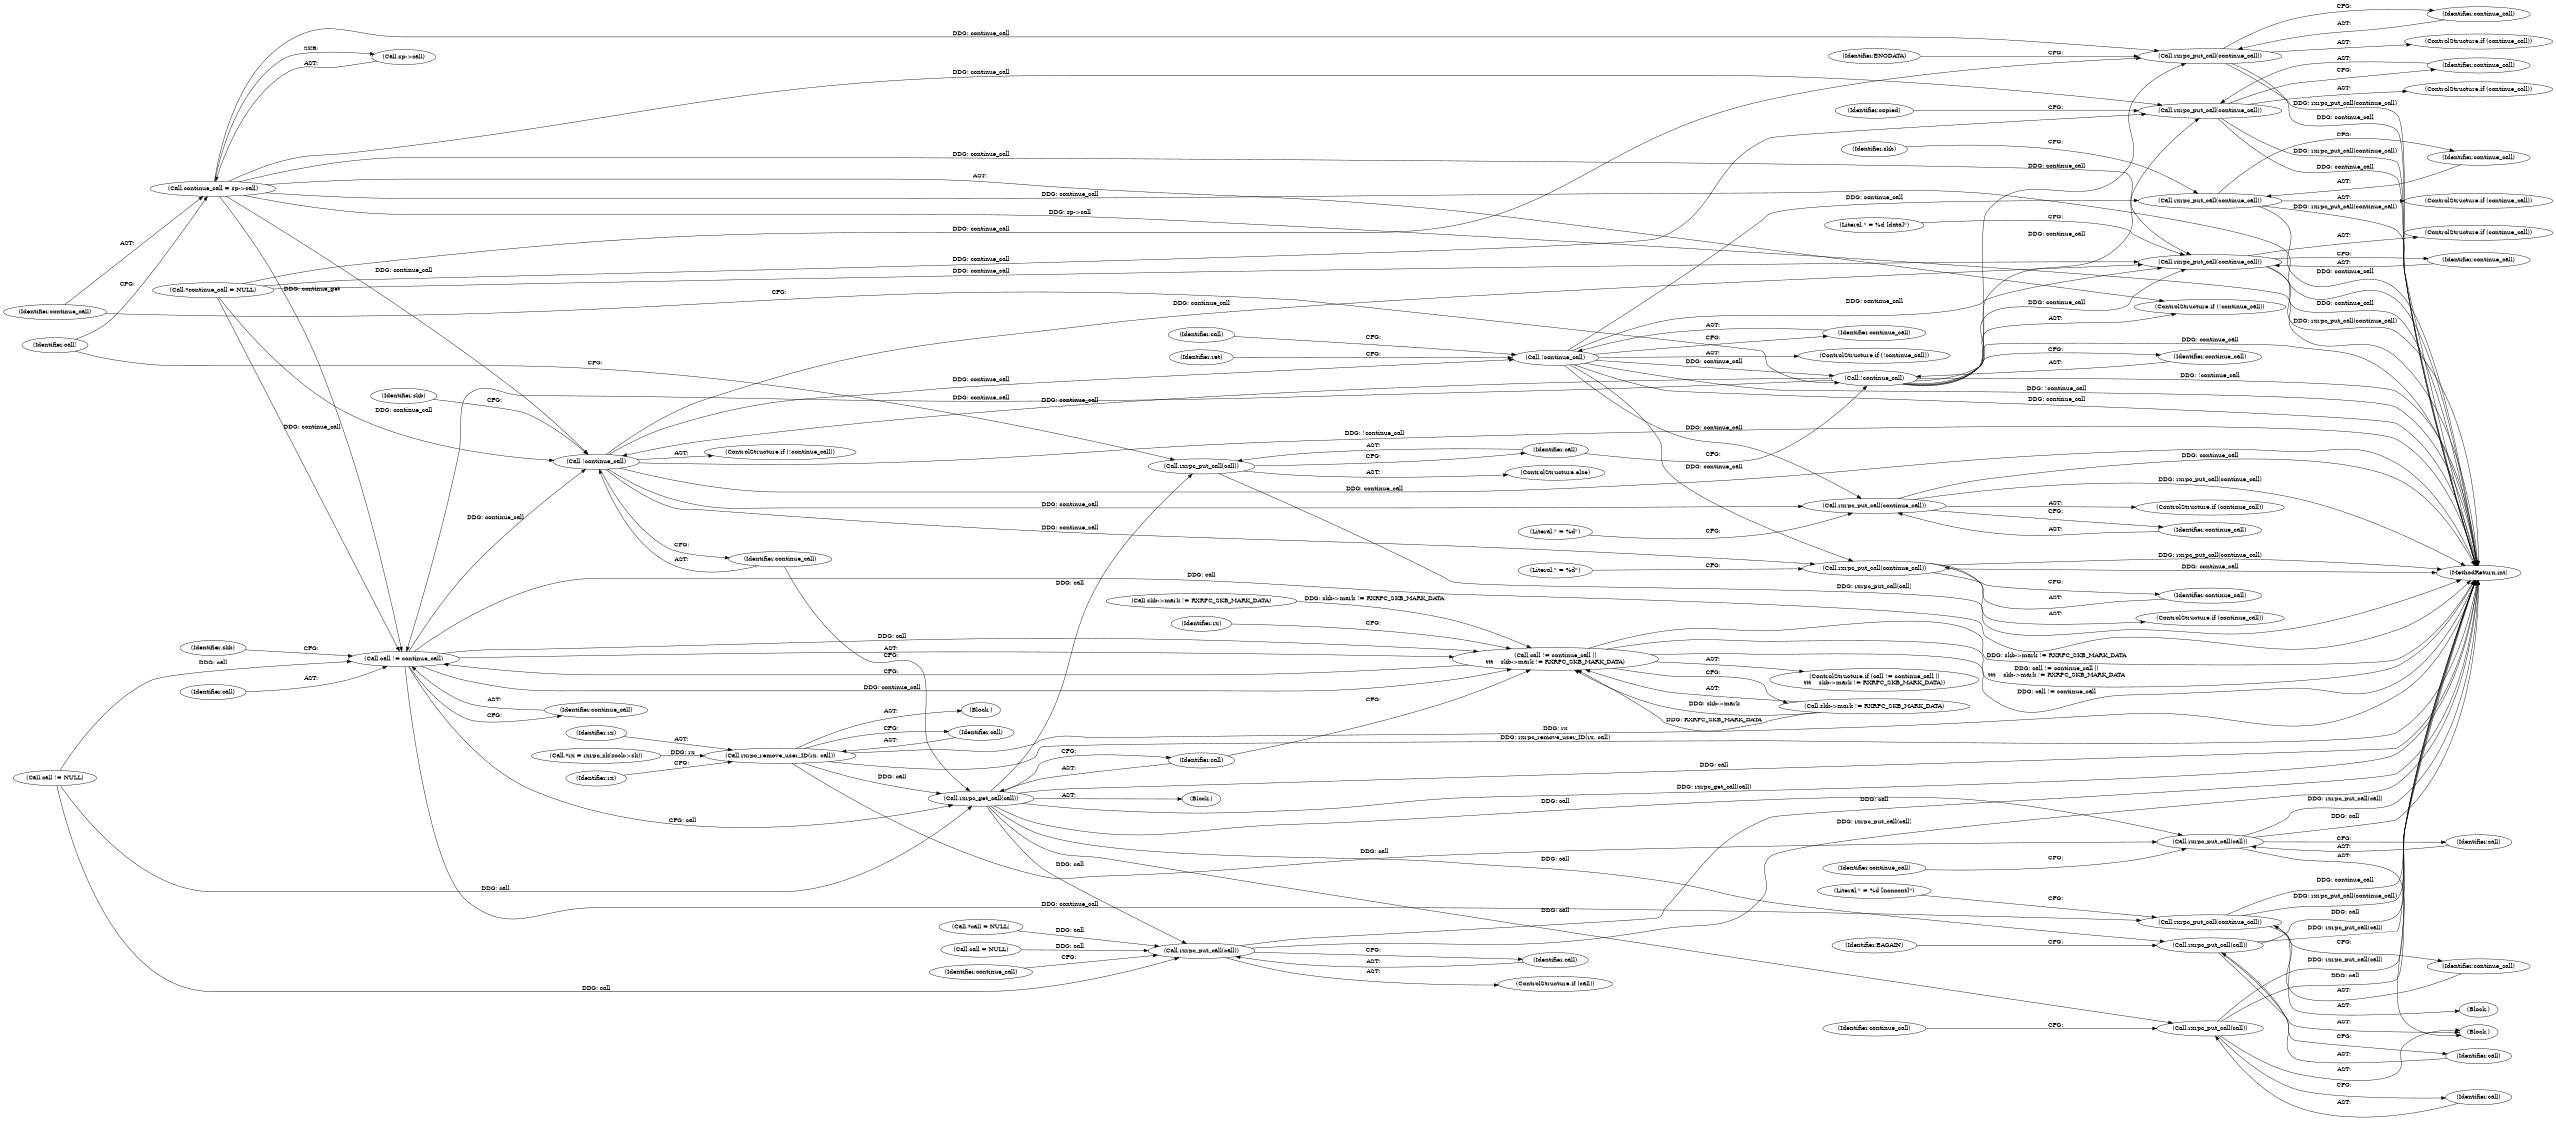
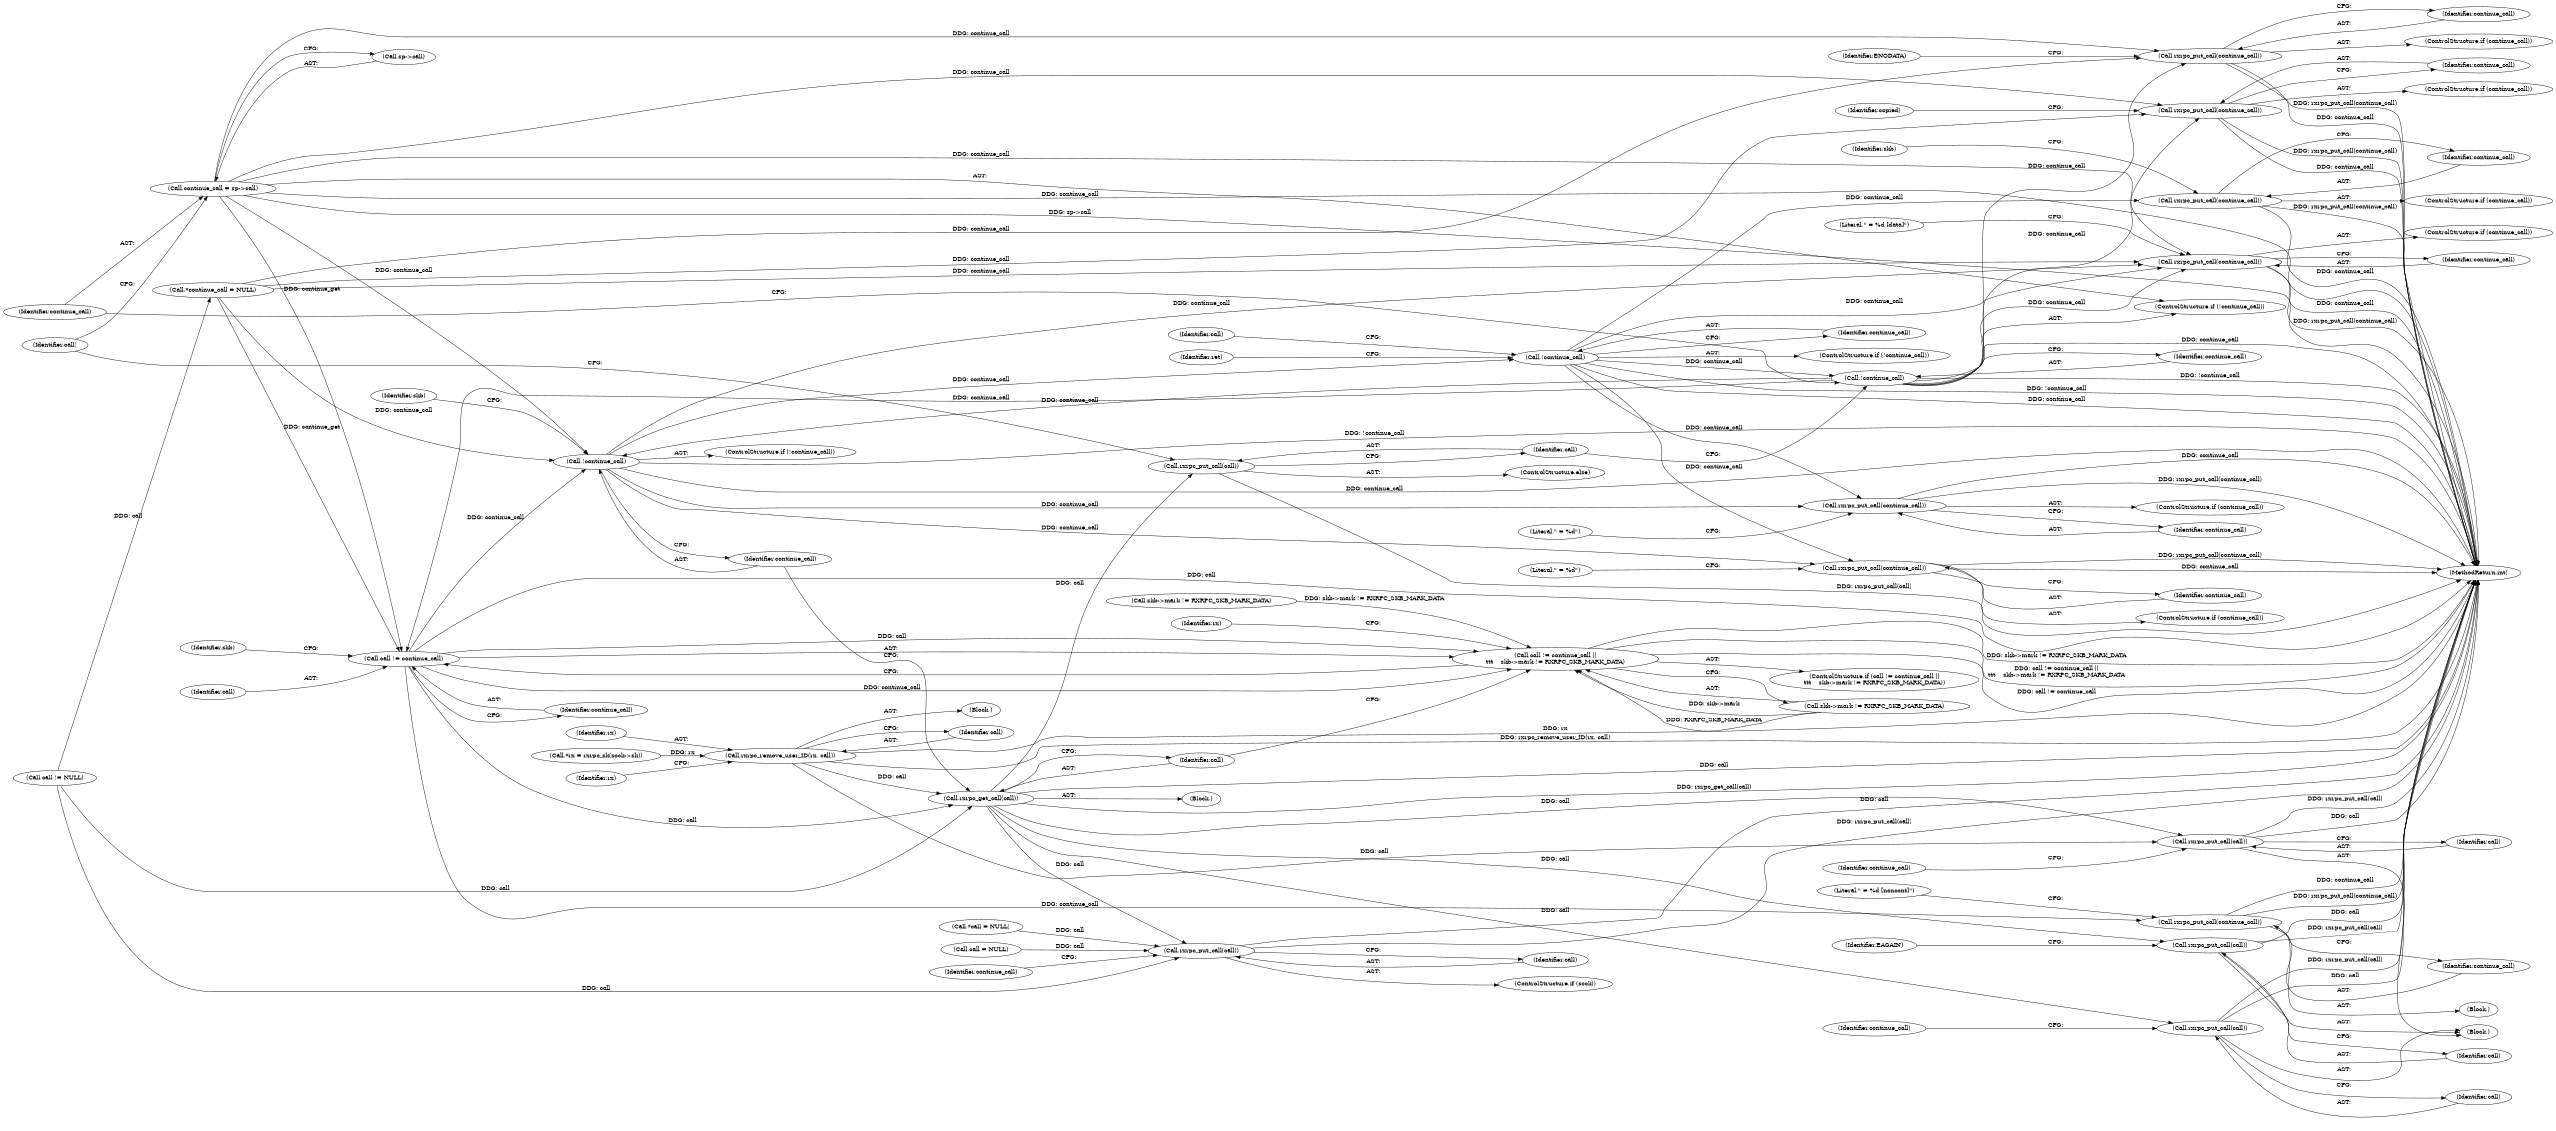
(312, 49) -> (312, 49)
(312, 427) -> (312, 427)
(184, 674) -> (133, 536)
(683, 821) -> (683, 821)
(1555, 984) -> (1555, 984)
